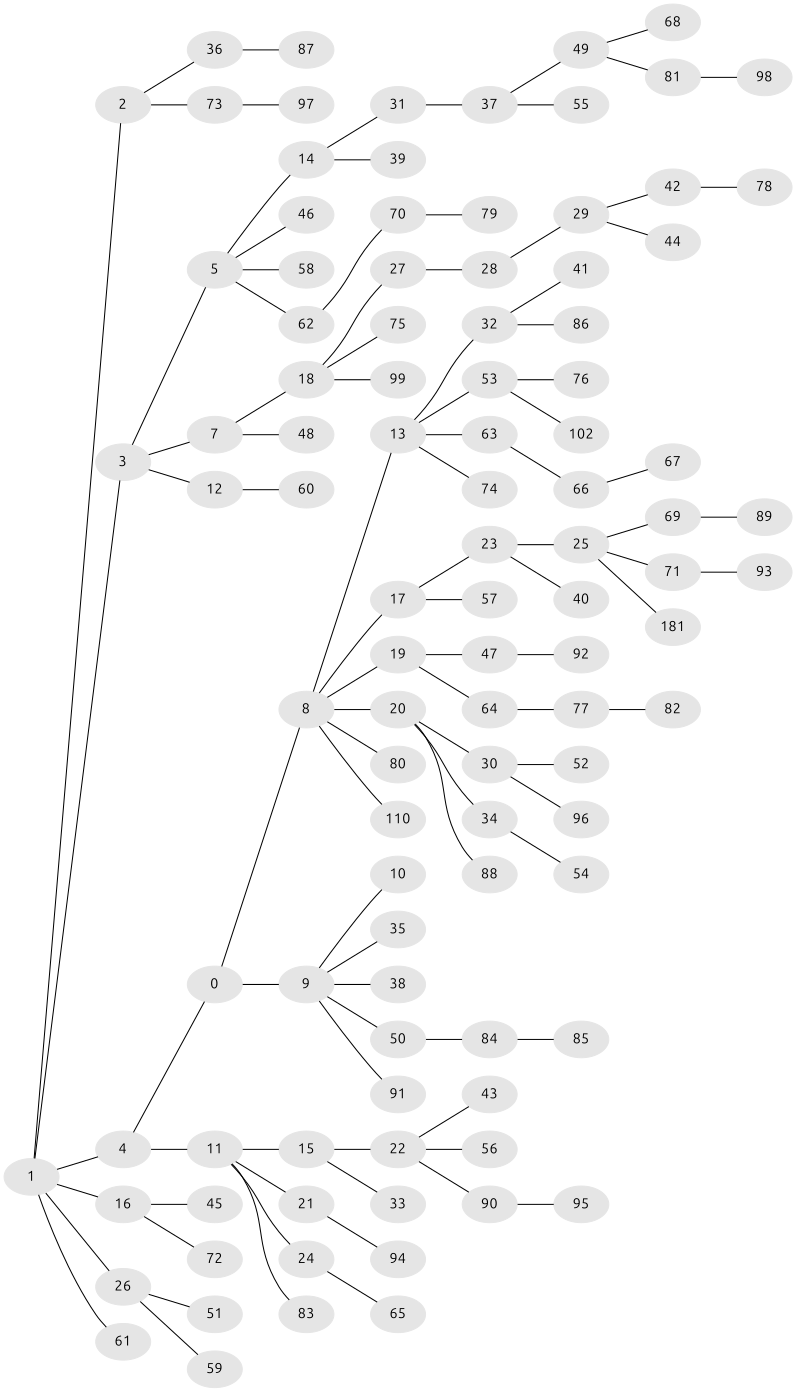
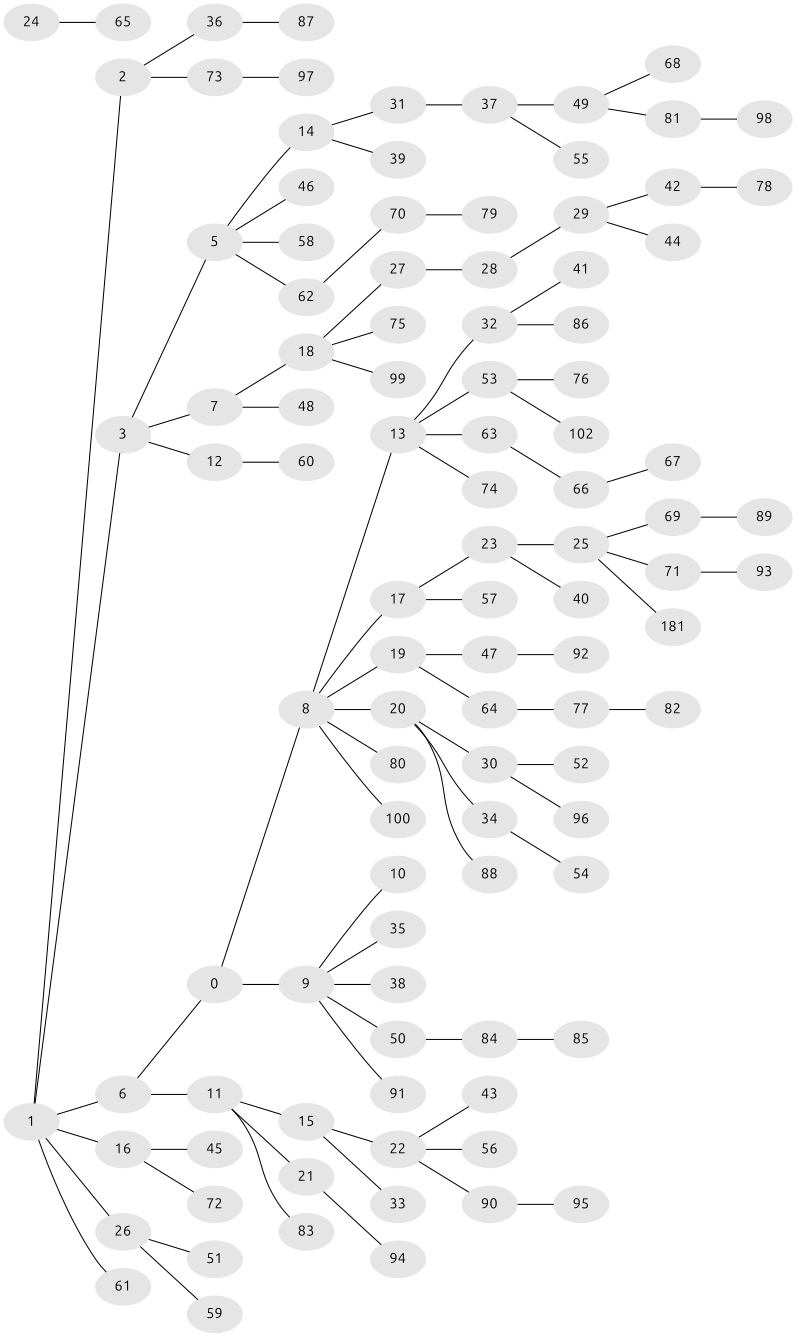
(398, 820) -> (398, 820)
(123, 1149) -> (123, 1094)
(262, 1207) -> none
